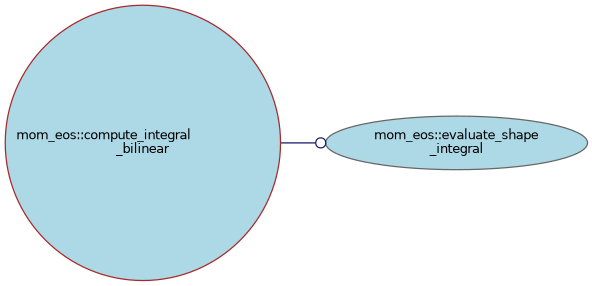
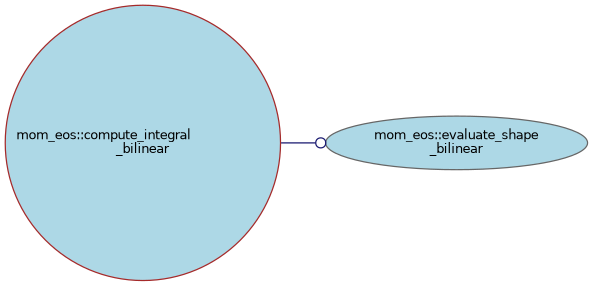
(457, 143) -> (457, 143)
